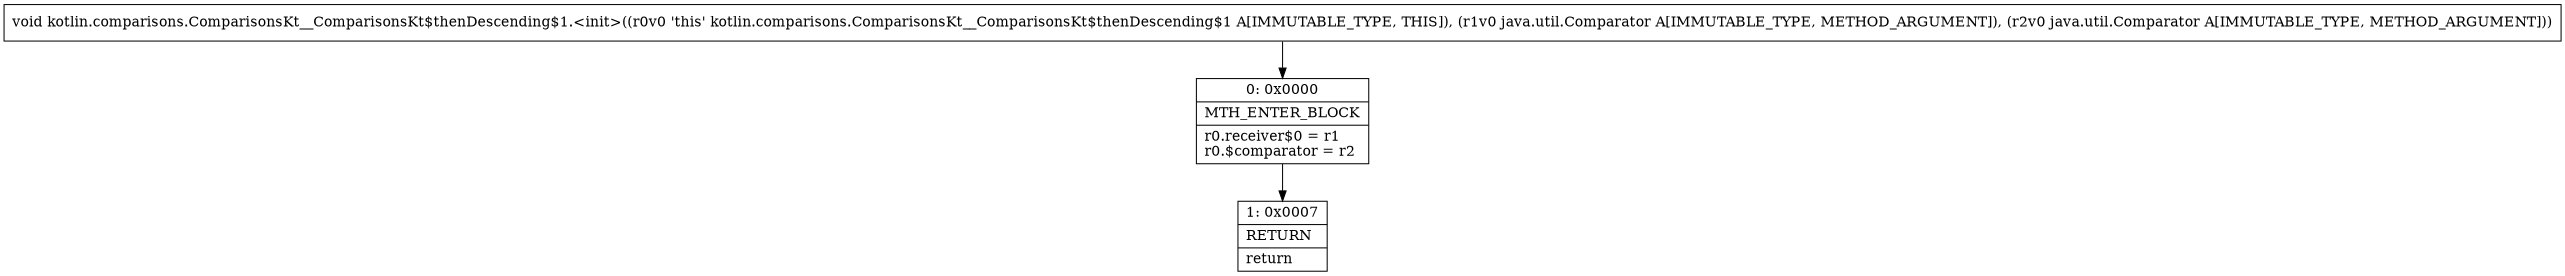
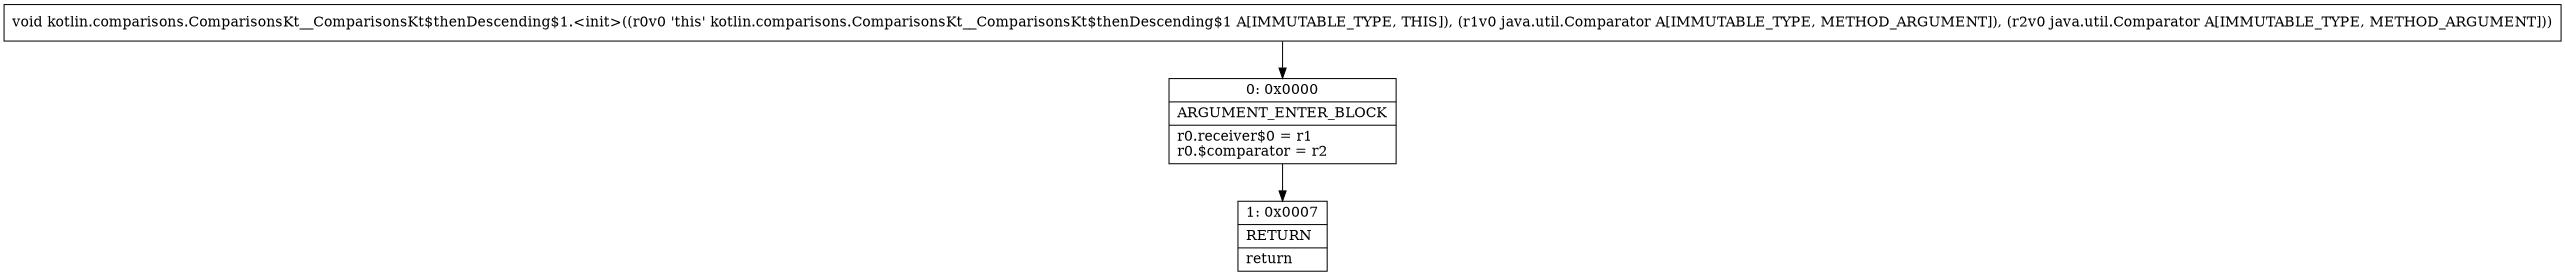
(1283, 113) -> (1283, 113)
